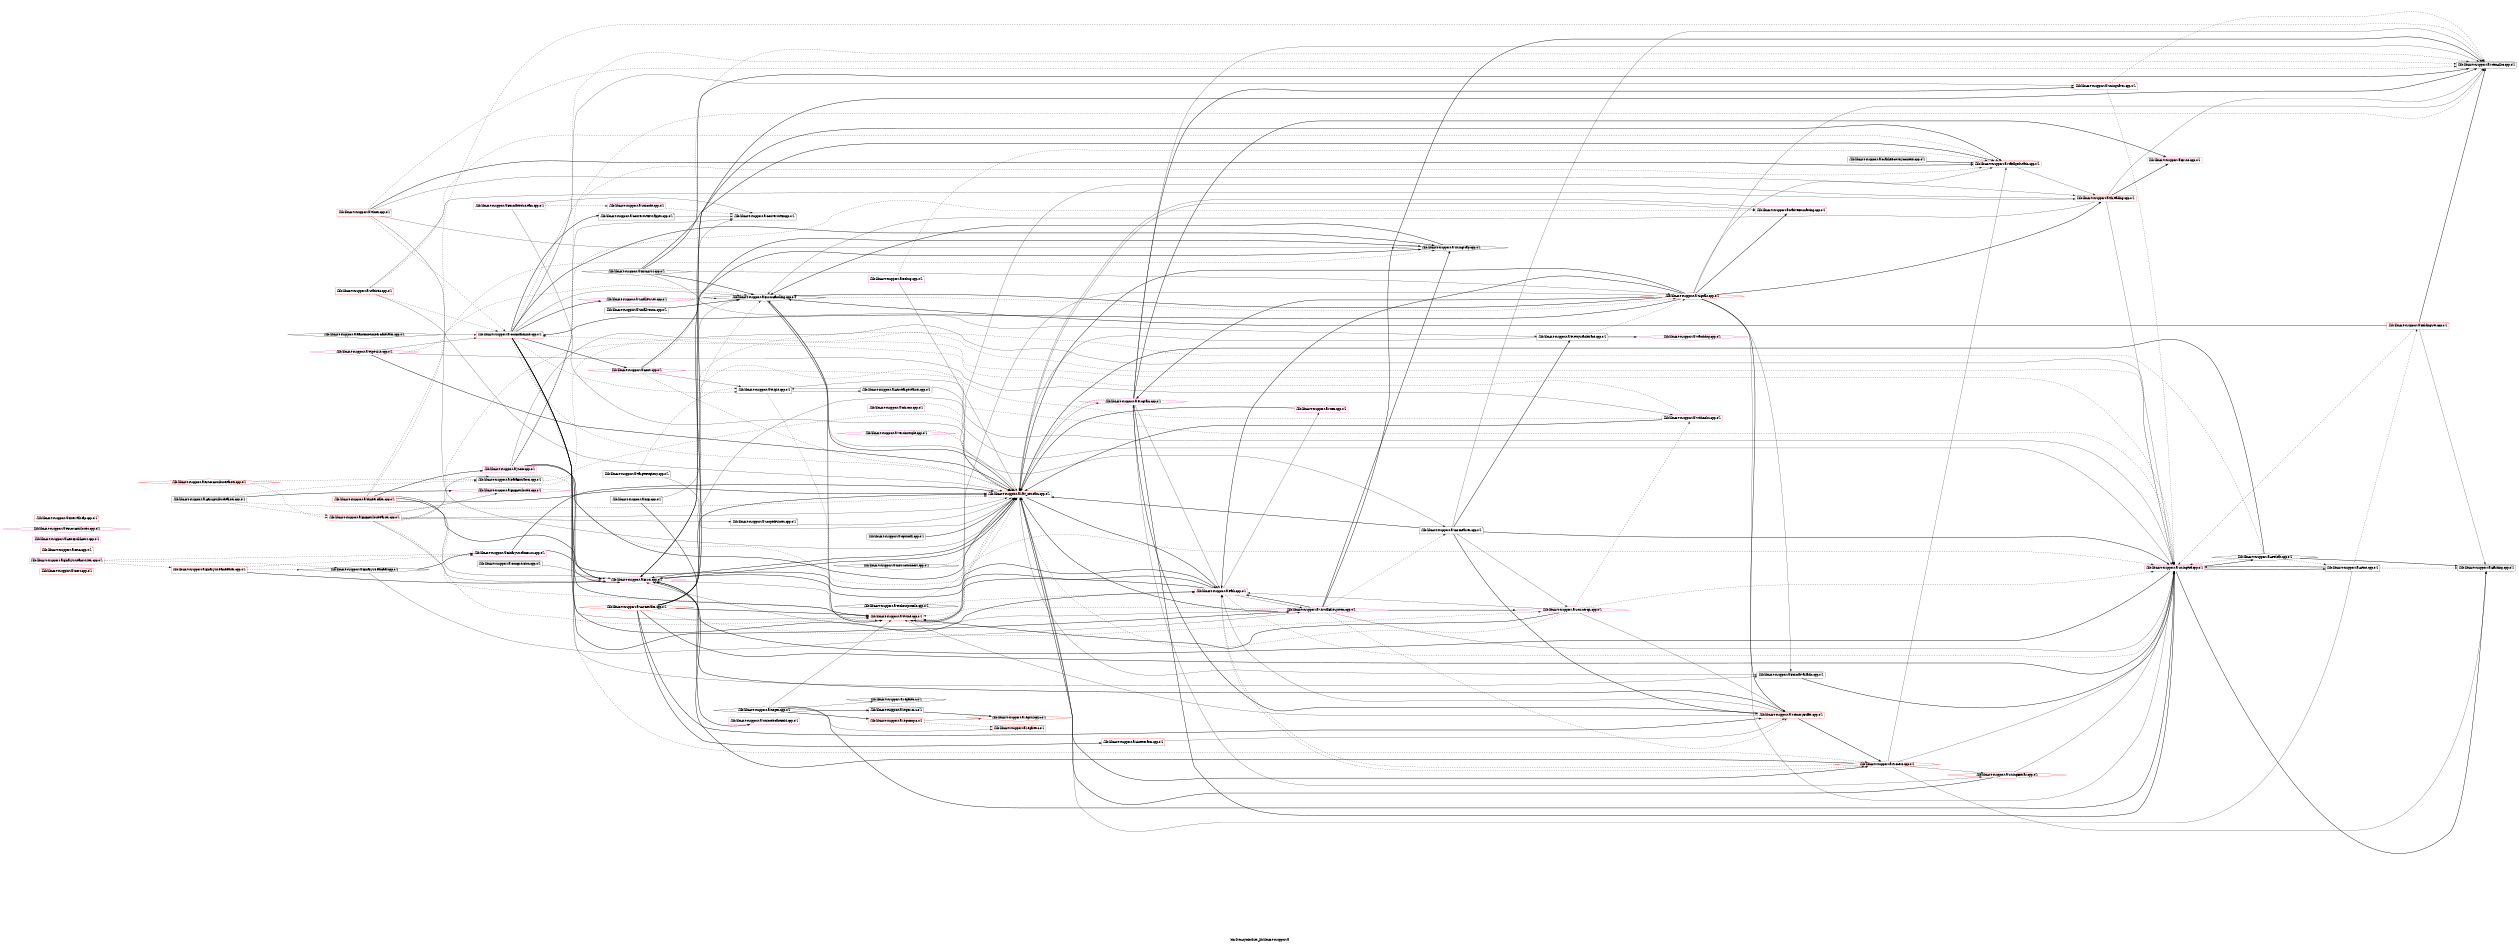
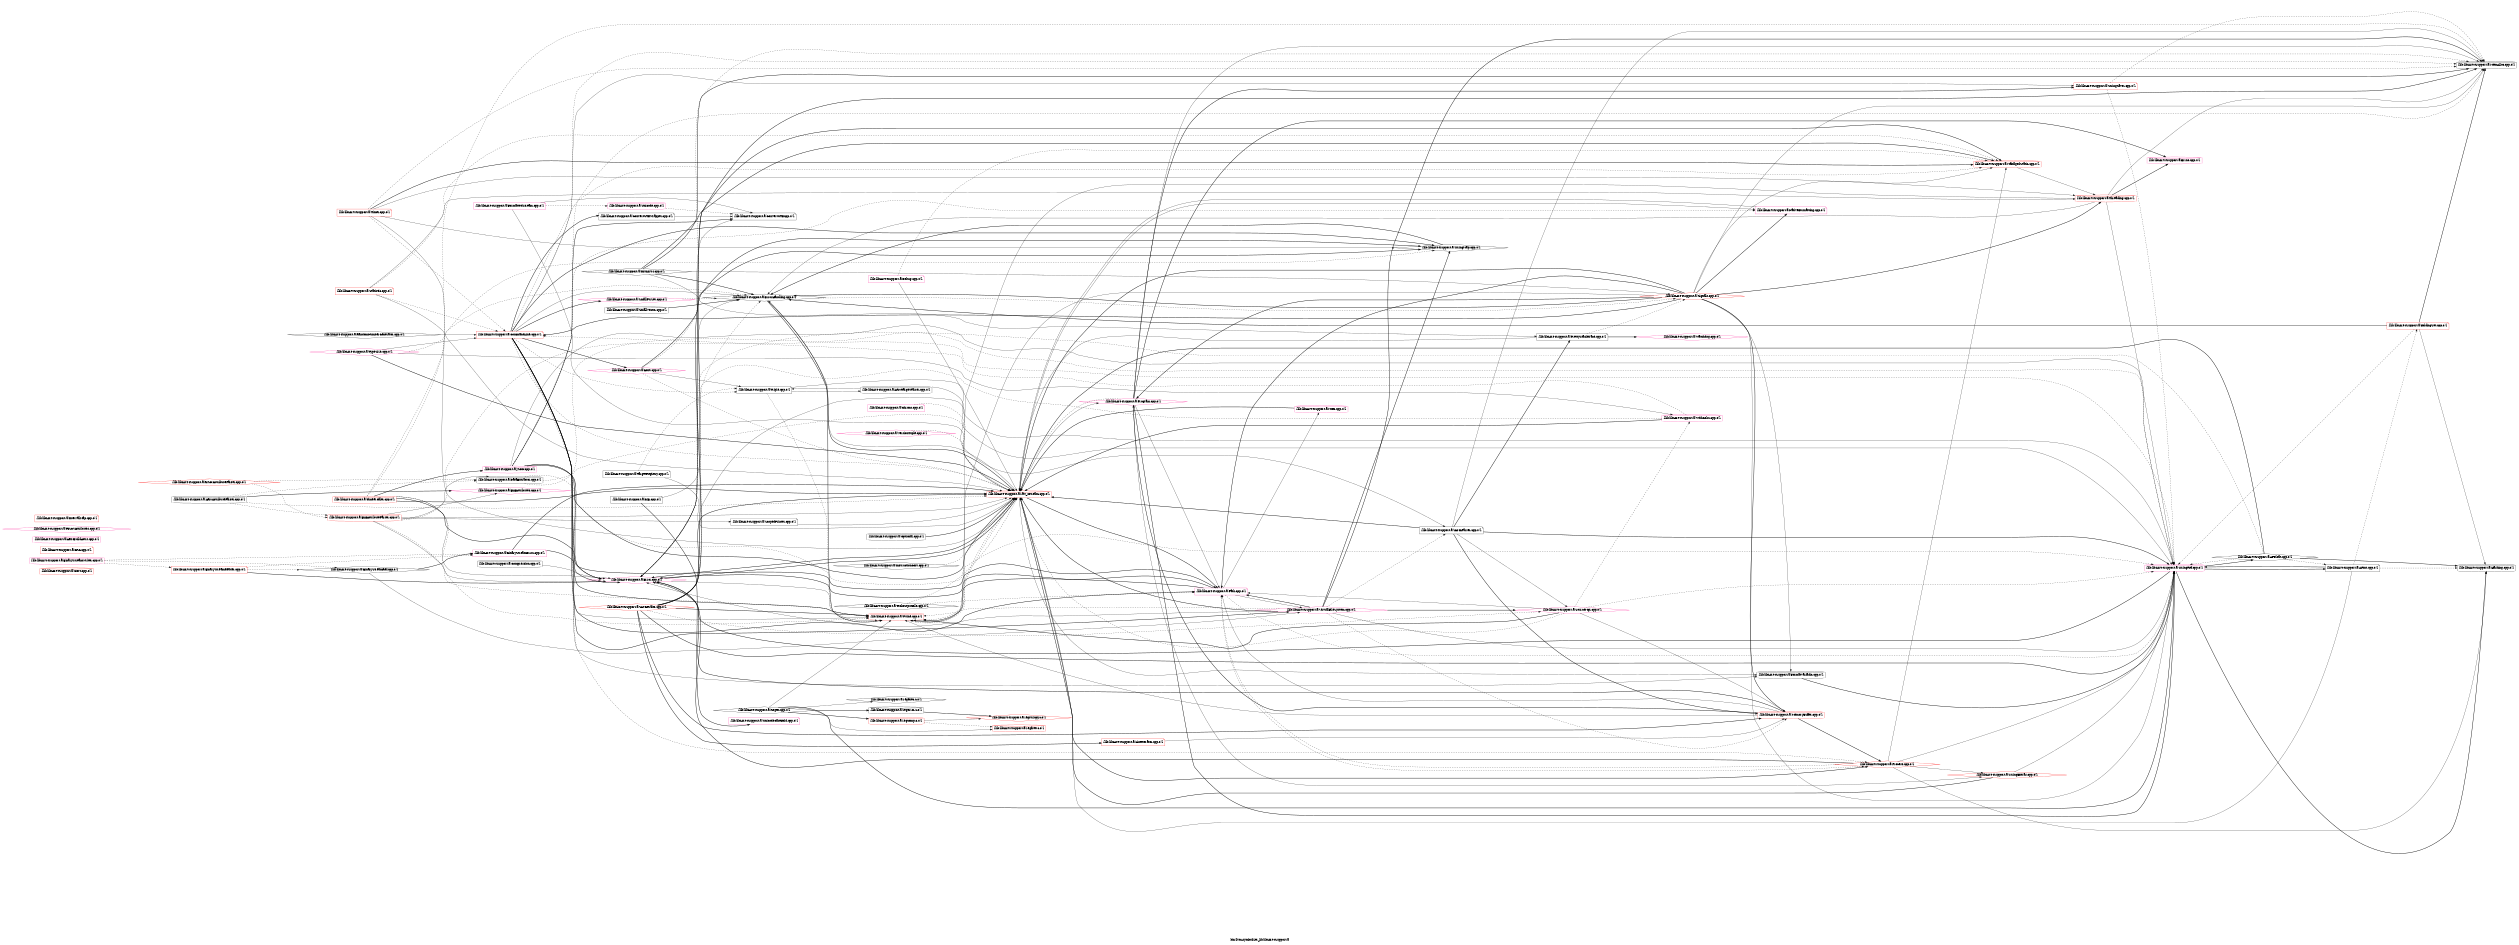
(1887, 160) -> none
(575, 238) -> (575, 238)
(1456, 433) -> none
